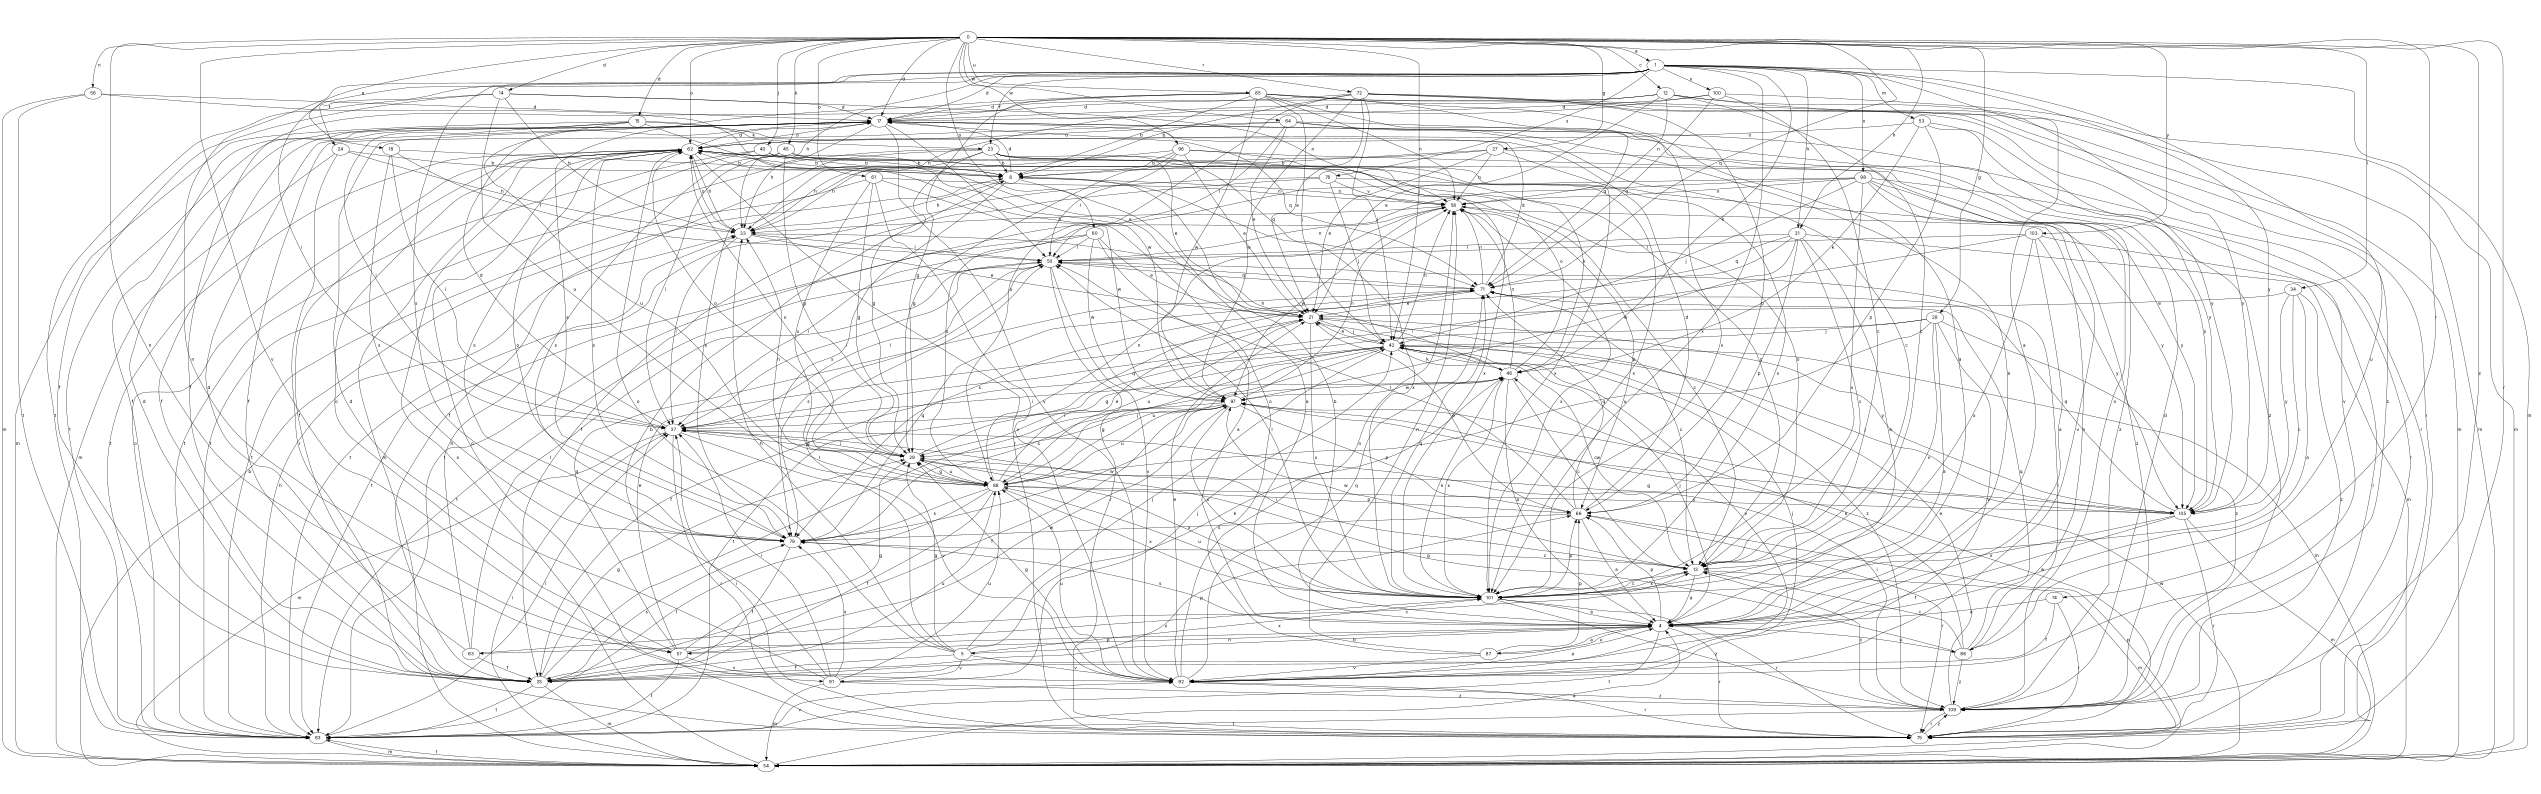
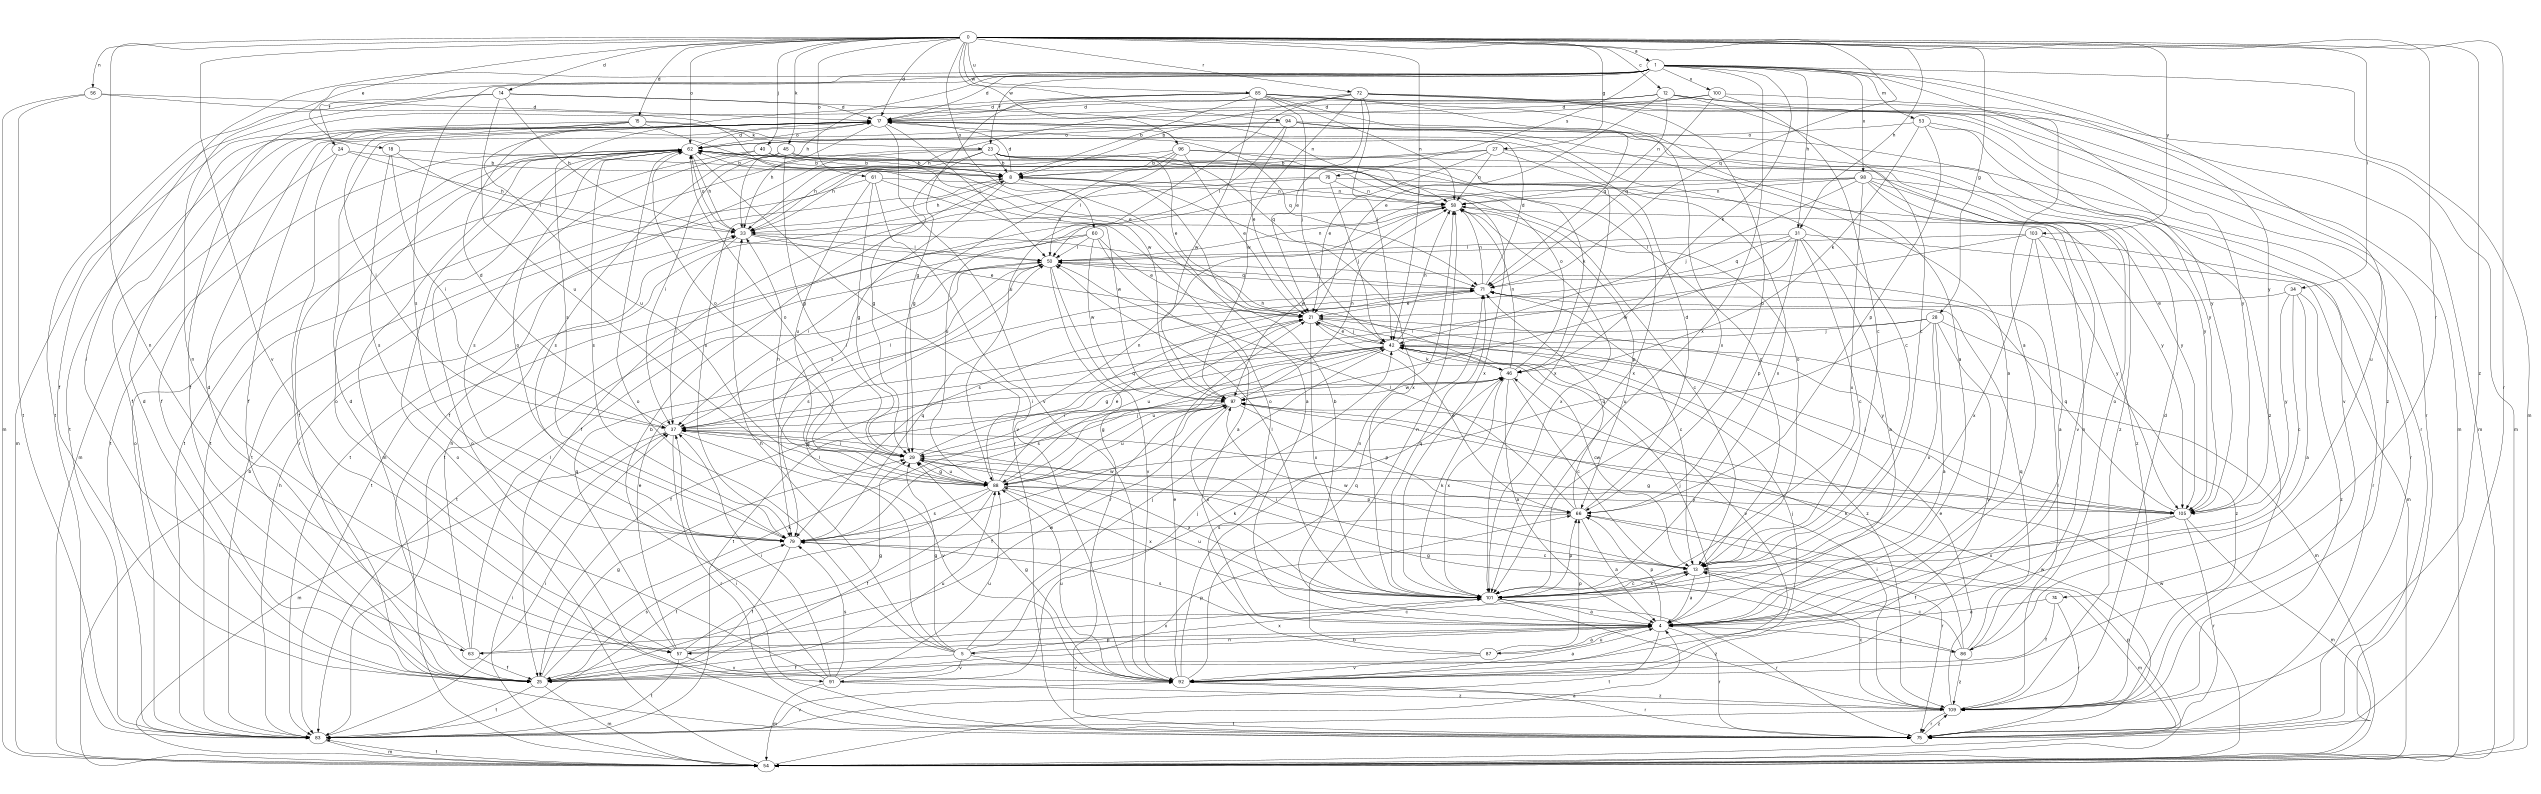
(643, 86) -> (544, 75)
(1288, 121) -> (1288, 121)
(1369, 191) -> (1369, 191)
